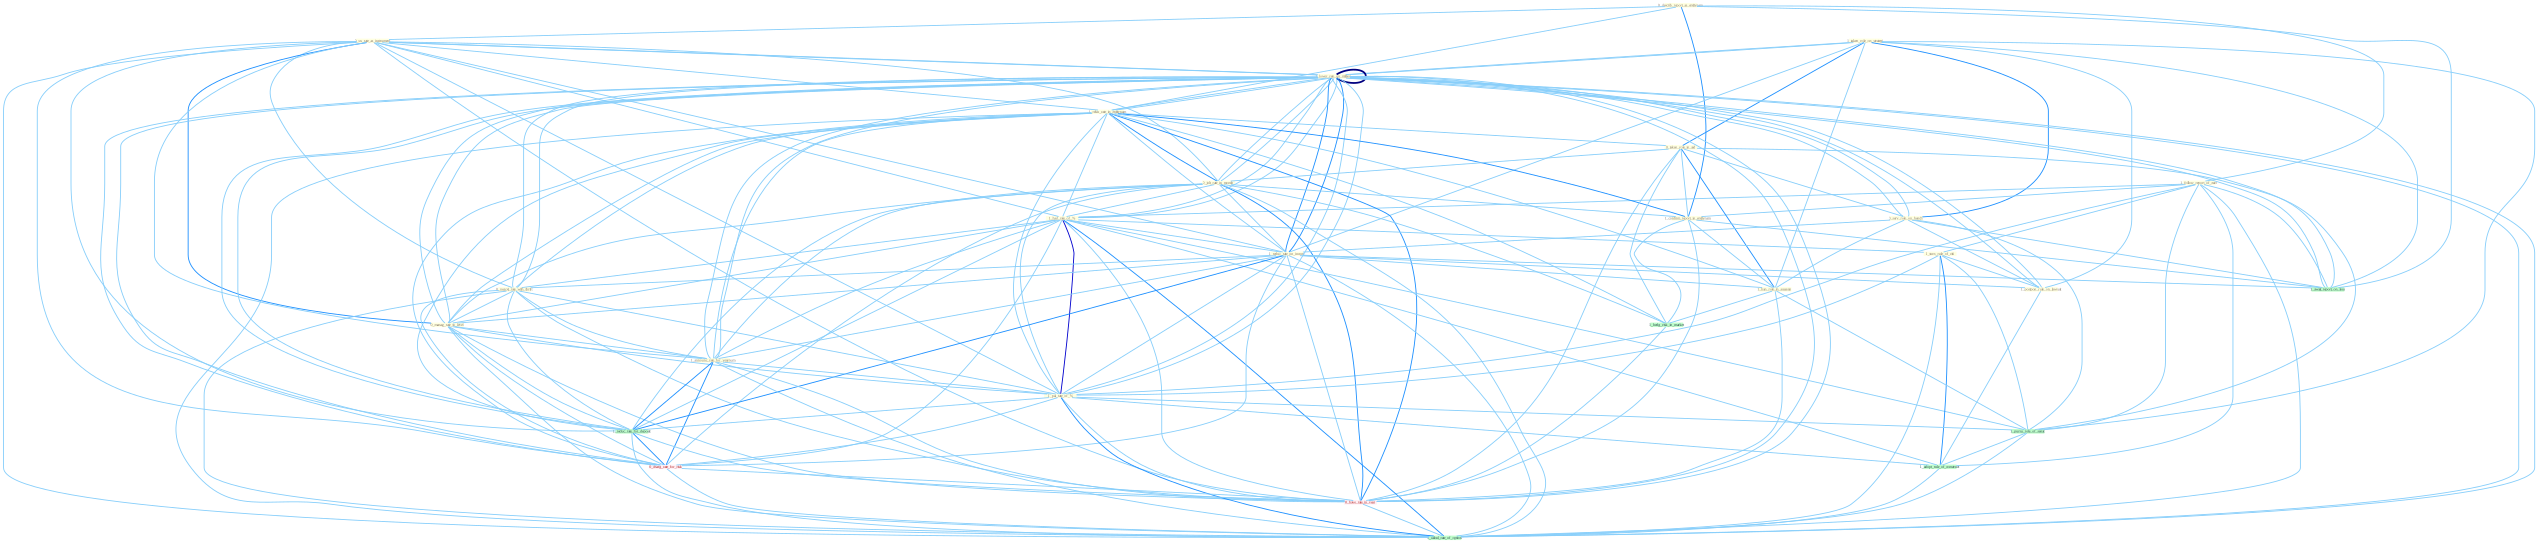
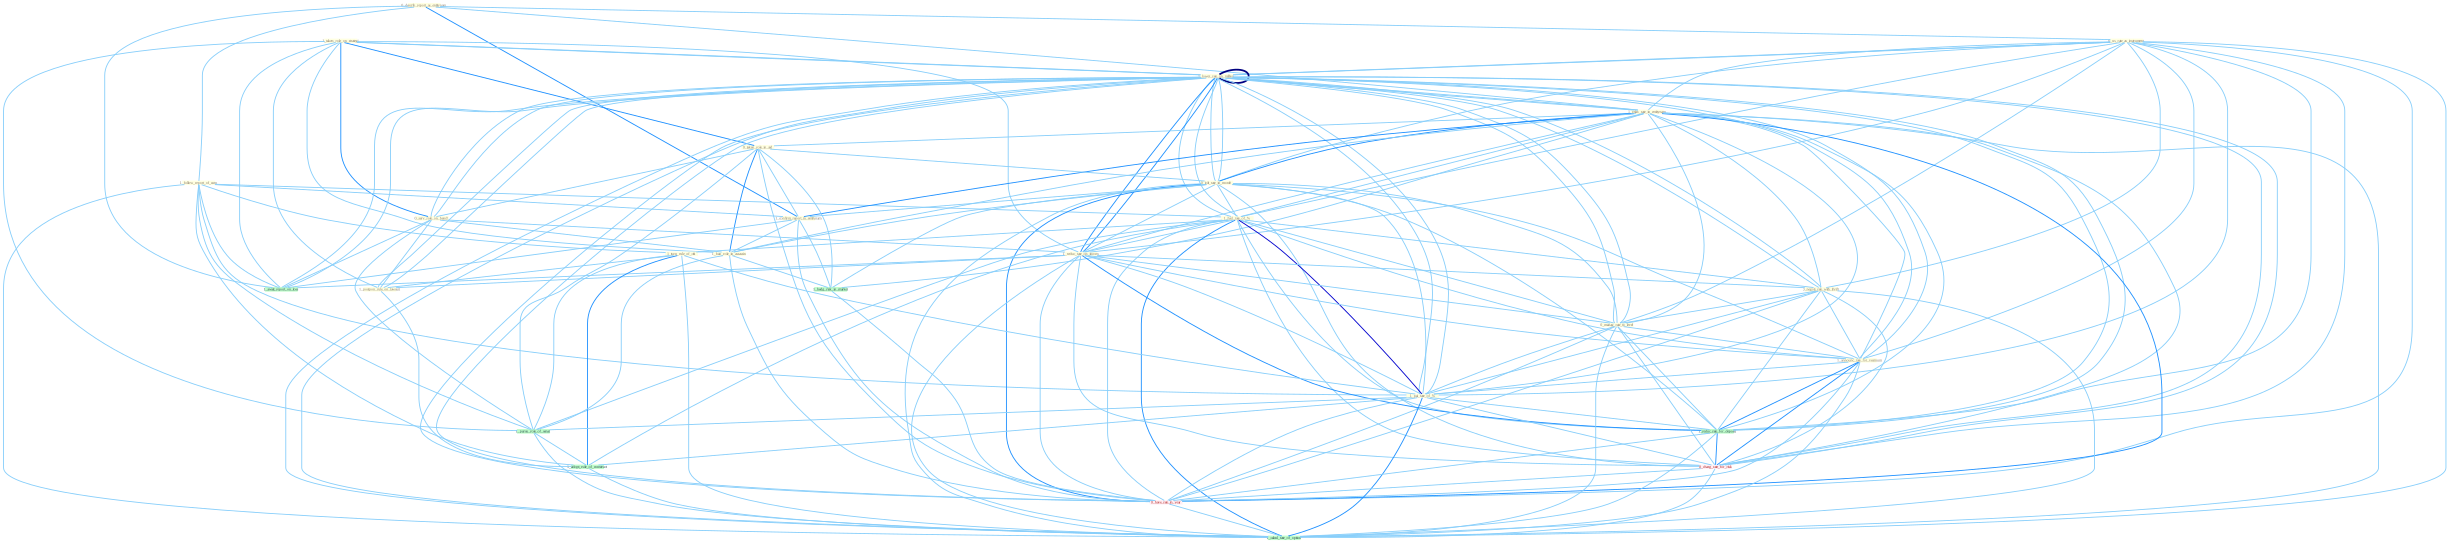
(188, 215) -> (1905, 182)
(1508, 270) -> (946, 214)
